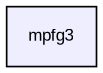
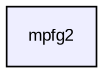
(52, 37) -> (52, 37)
